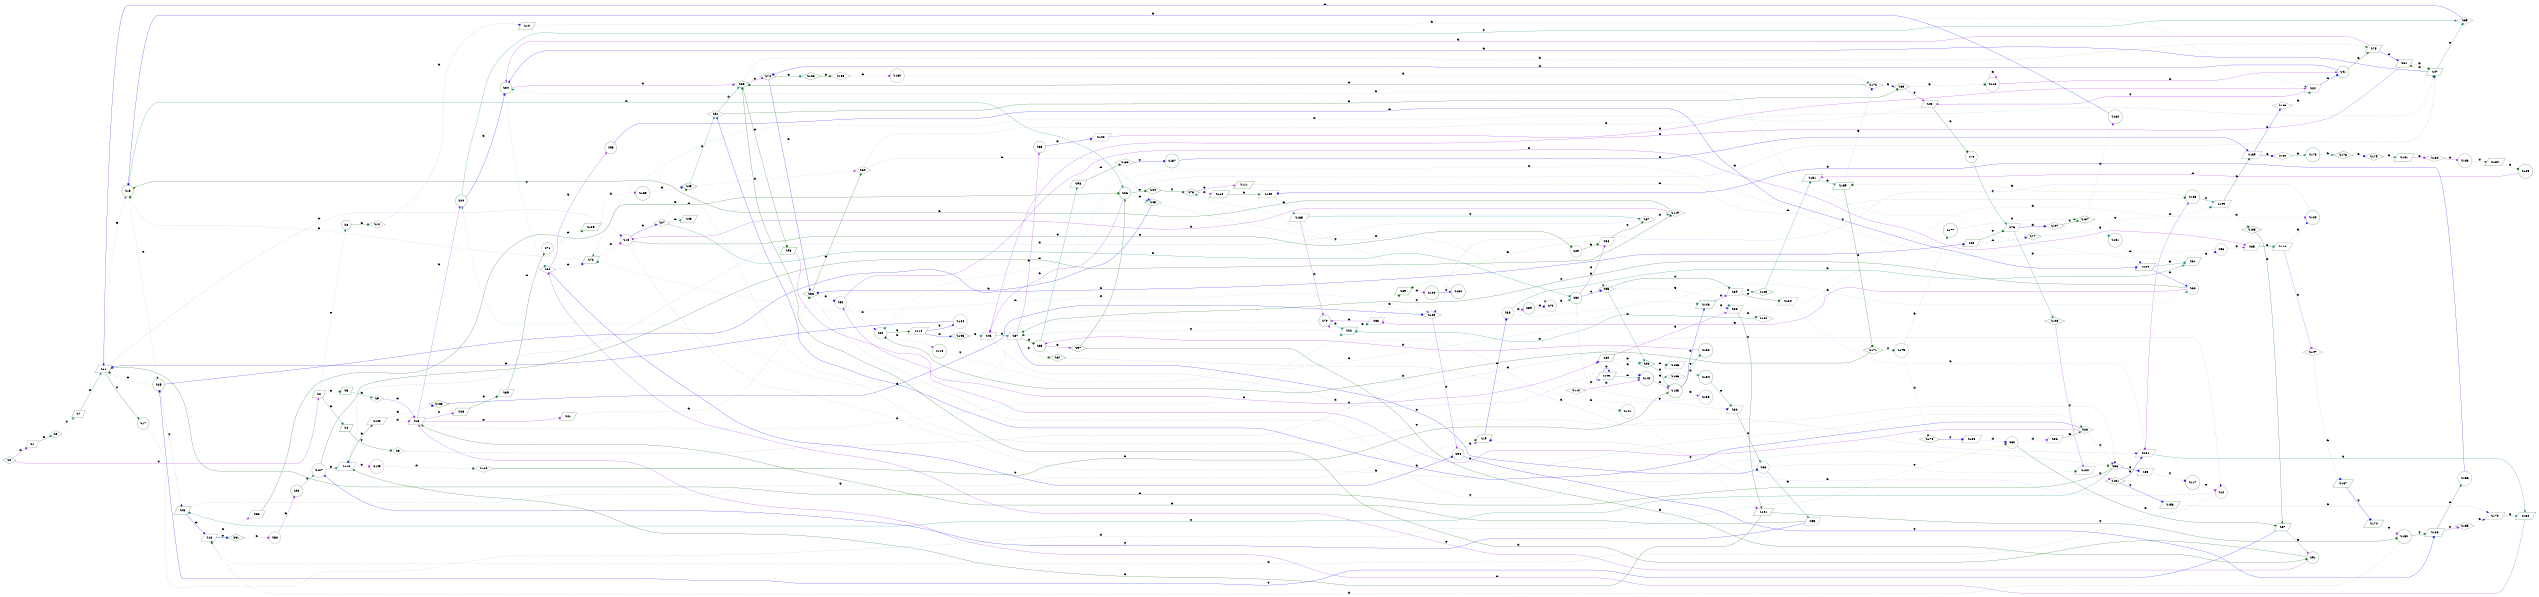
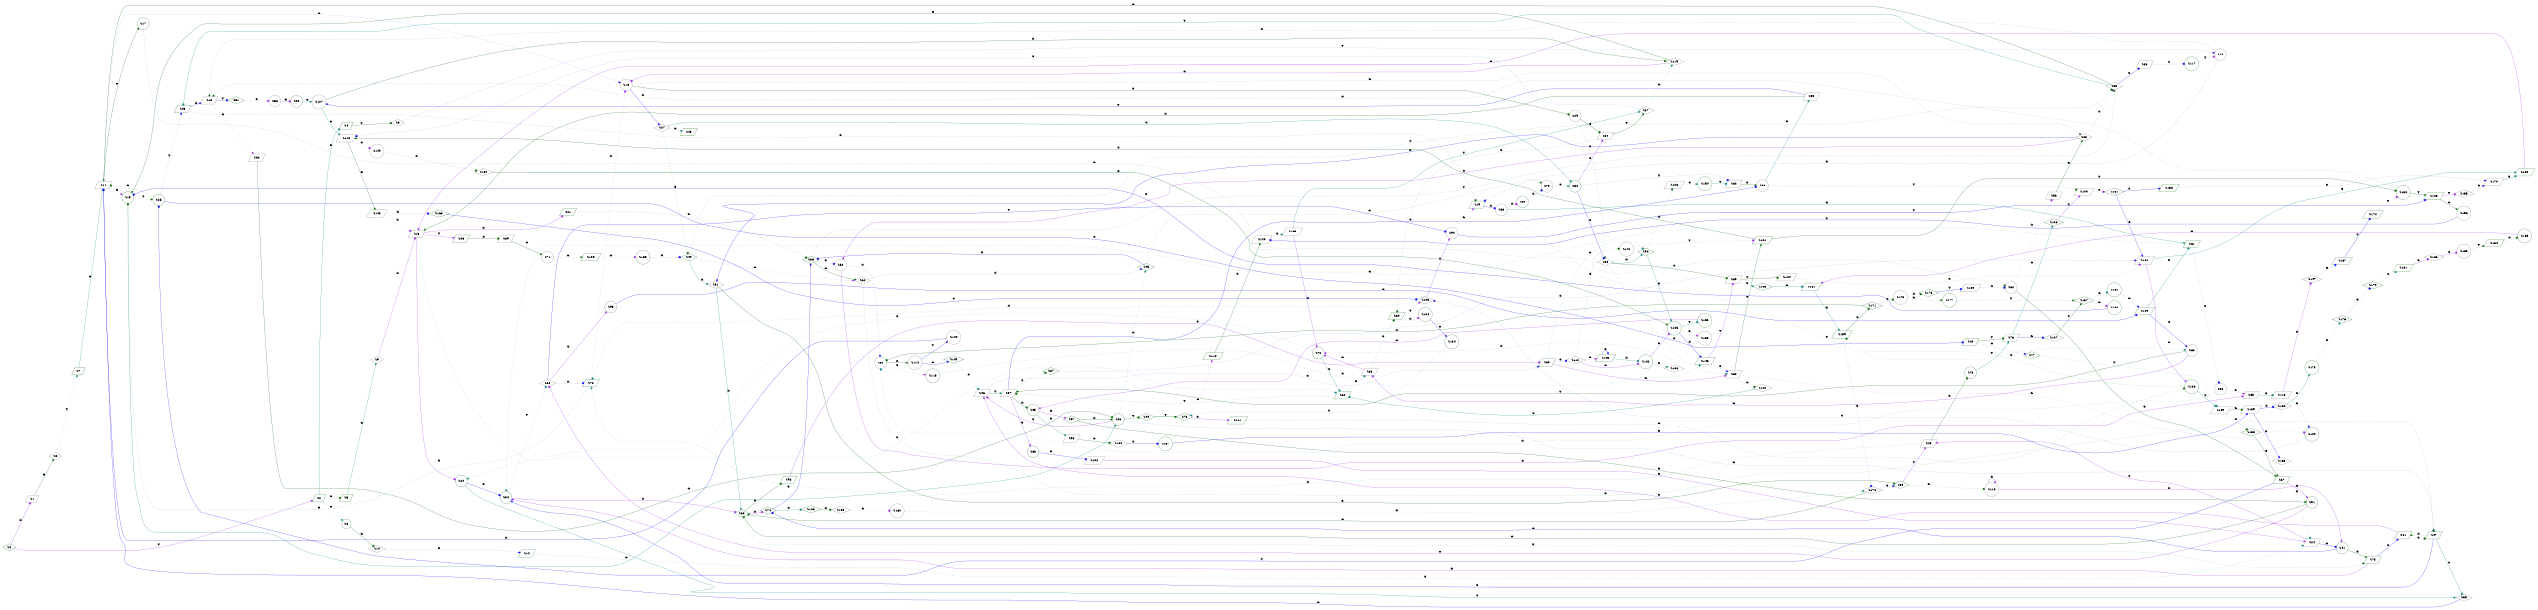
(918, 331) -> (915, 363)
(1625, 368) -> (1559, 361)
